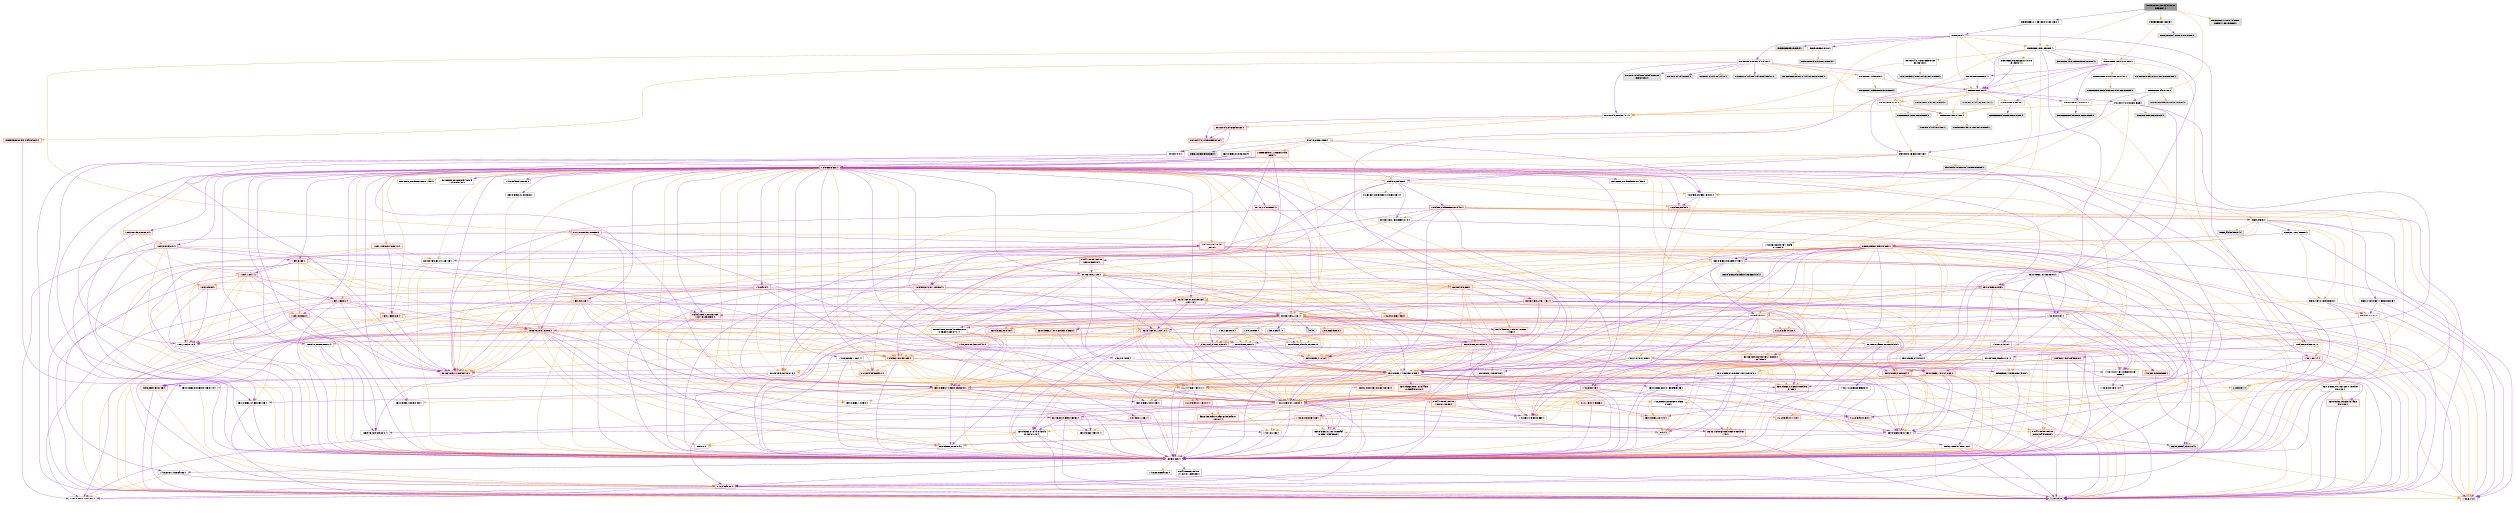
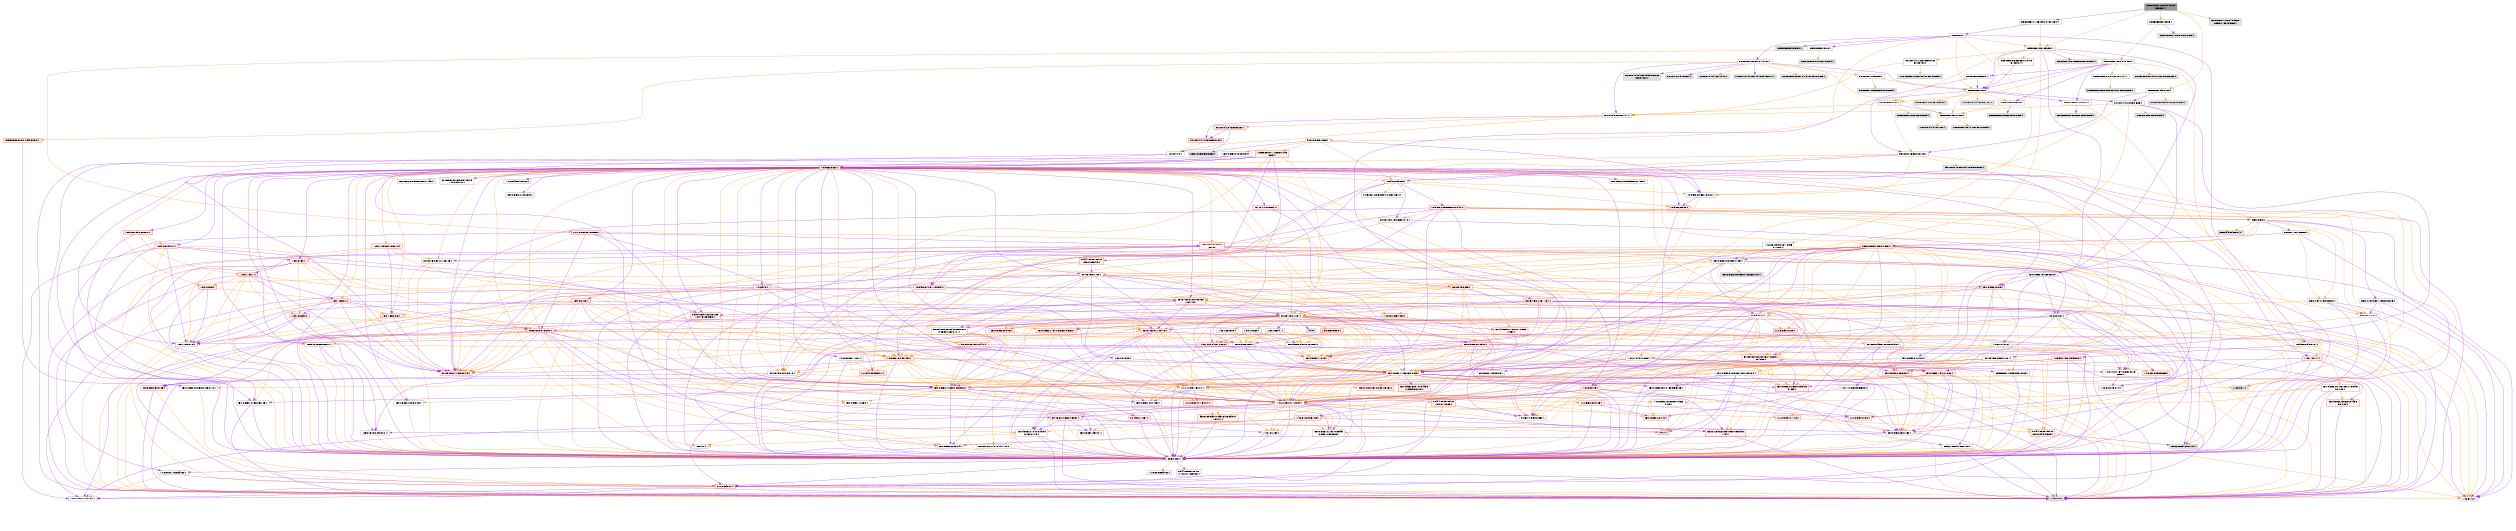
(543, 358) -> (496, 205)
(1592, 403) -> (1592, 403)
none -> (994, 447)
